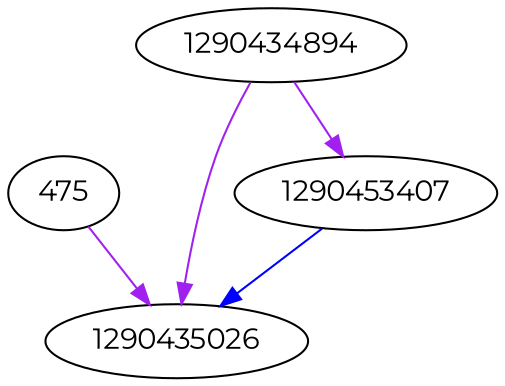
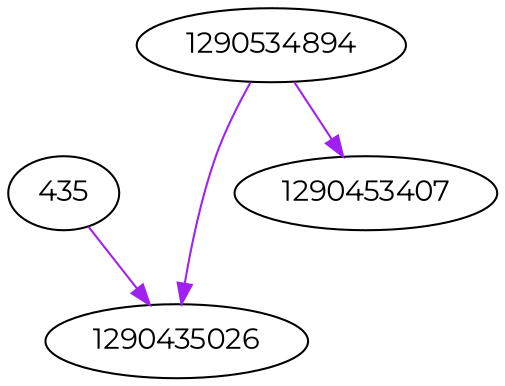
(271, 45) -> (271, 45)
(64, 193) -> (64, 193)
(279, 261) -> none
